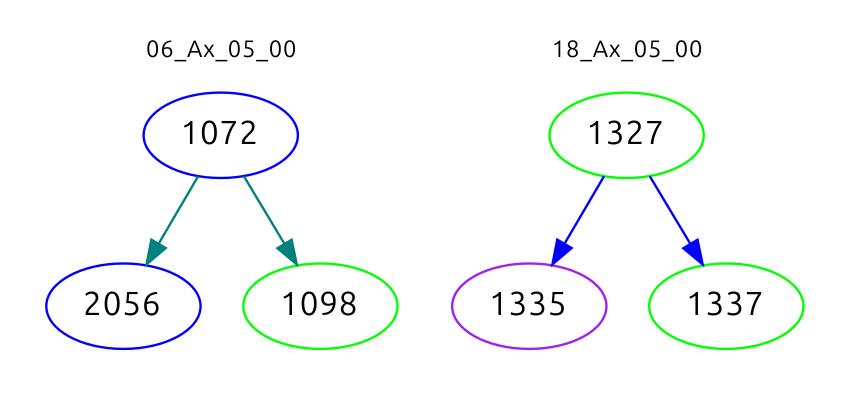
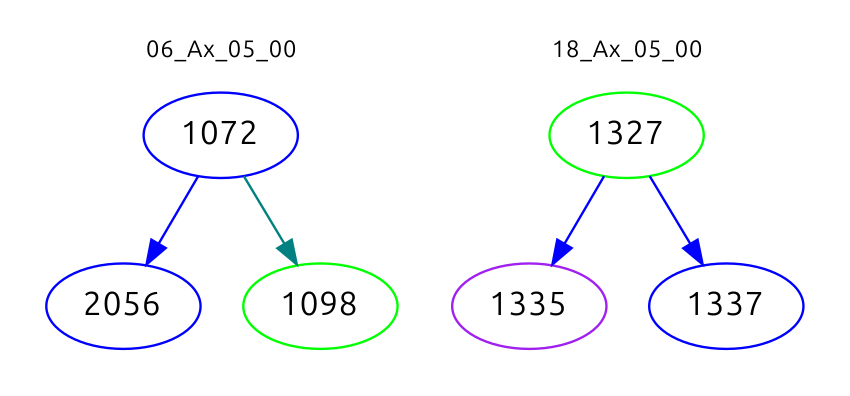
(178, 210) -> (178, 210)
(726, 306) -> (726, 306)
